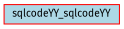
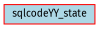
(62, 14) -> (50, 14)
